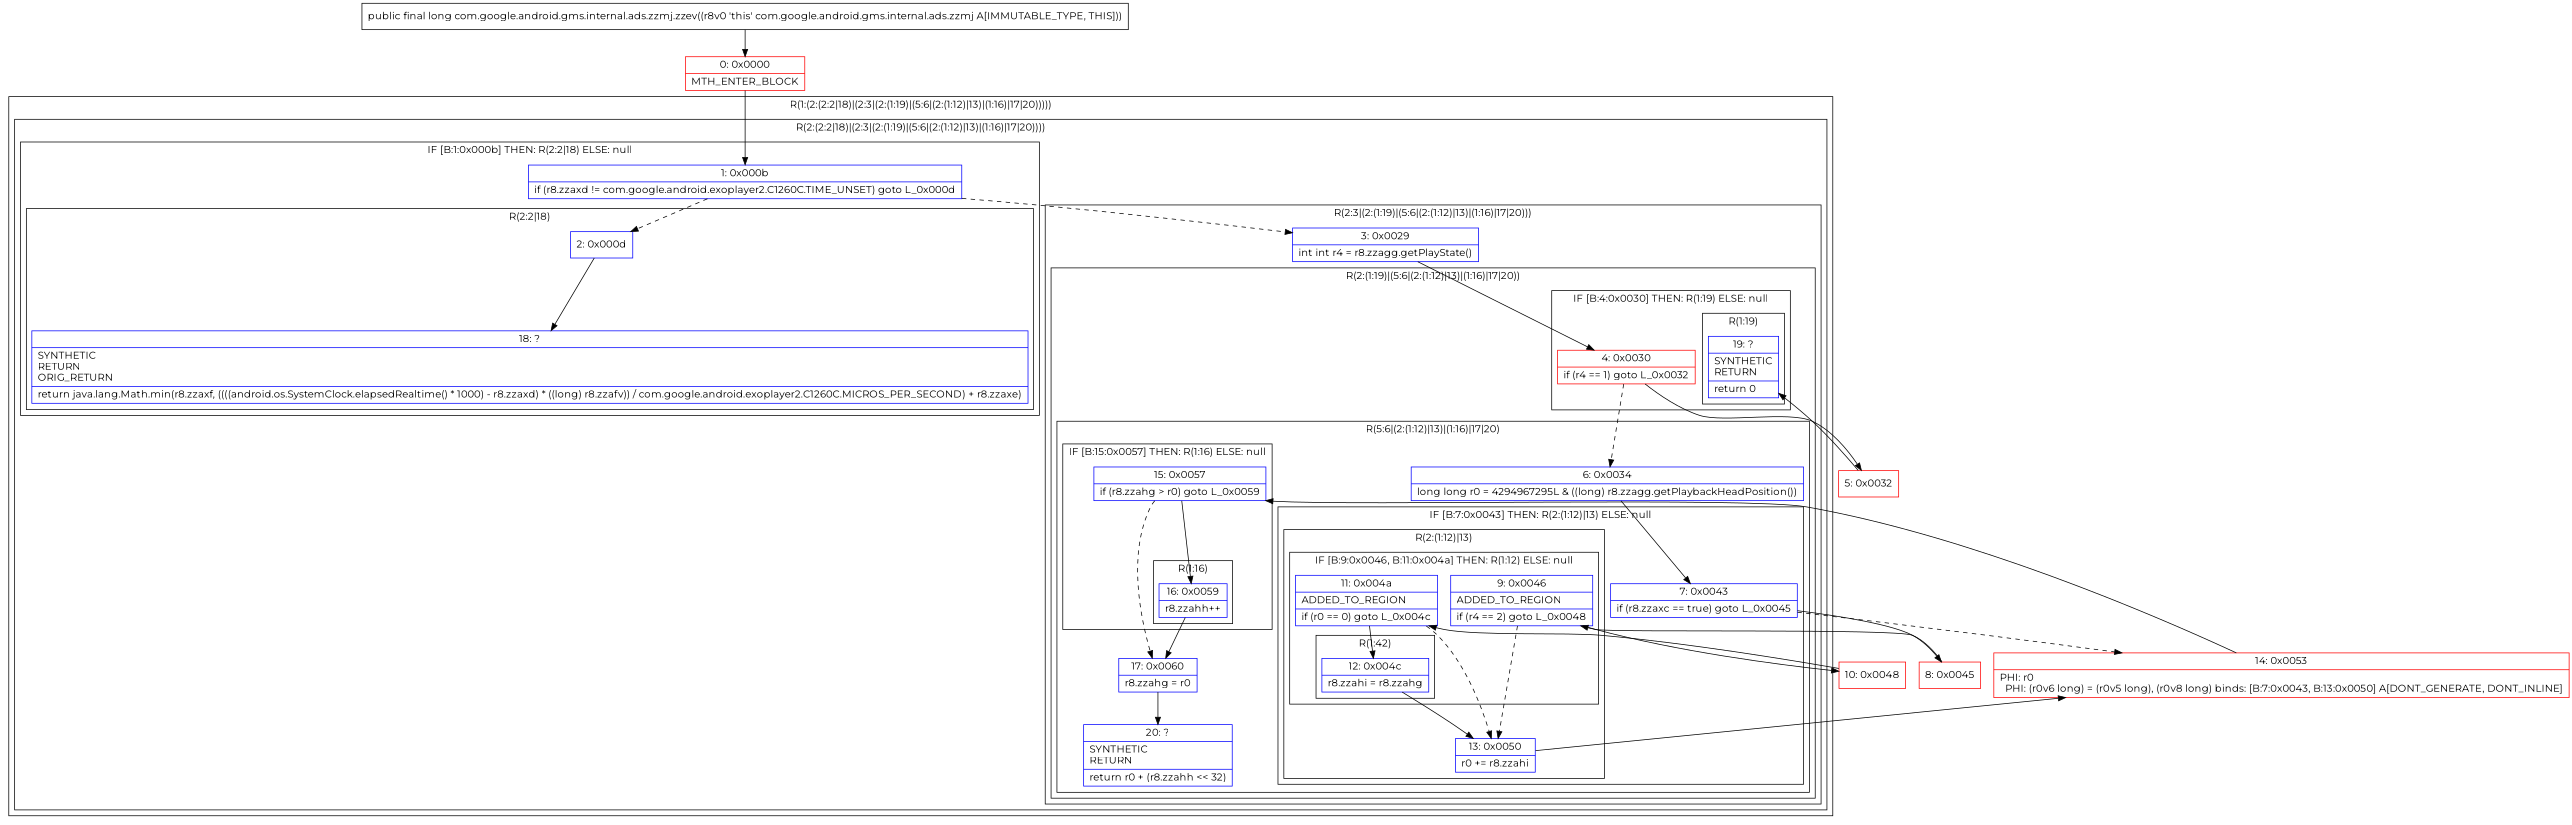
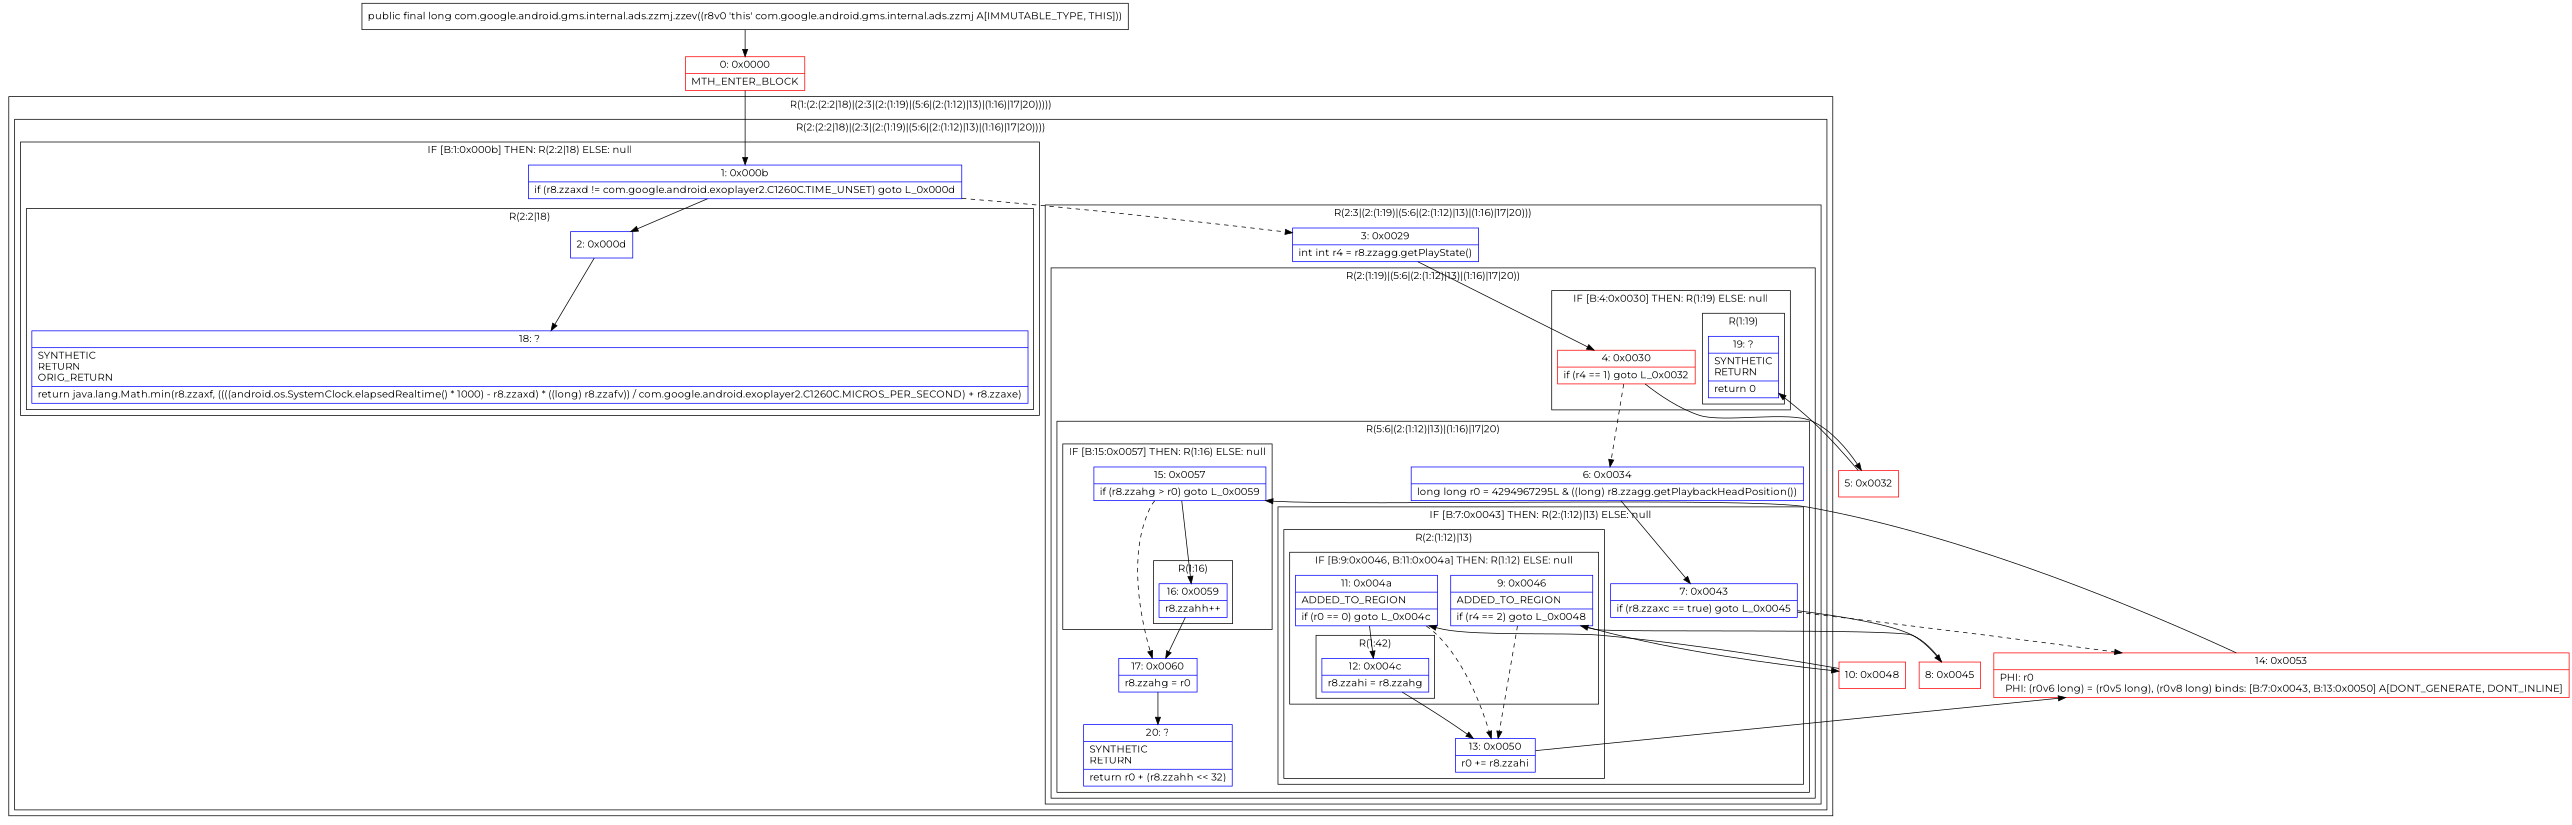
(673, 214) -> (673, 214)
